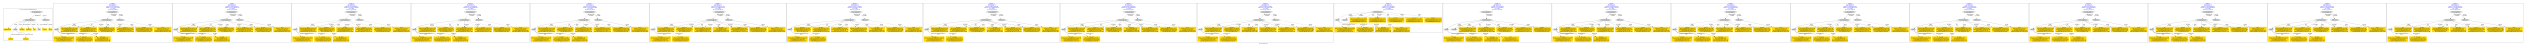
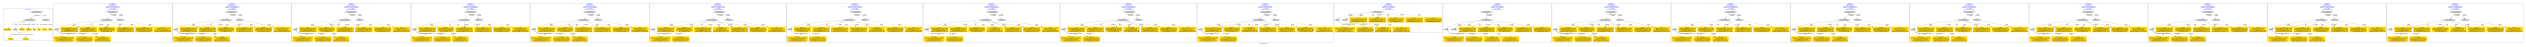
(28, 10) -> (28, 10)
(39, 29) -> (39, 29)
